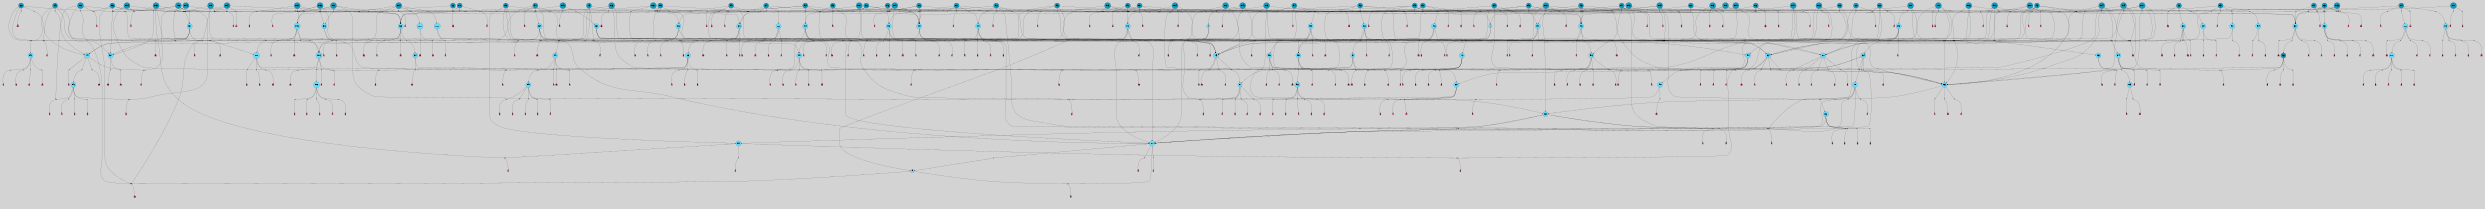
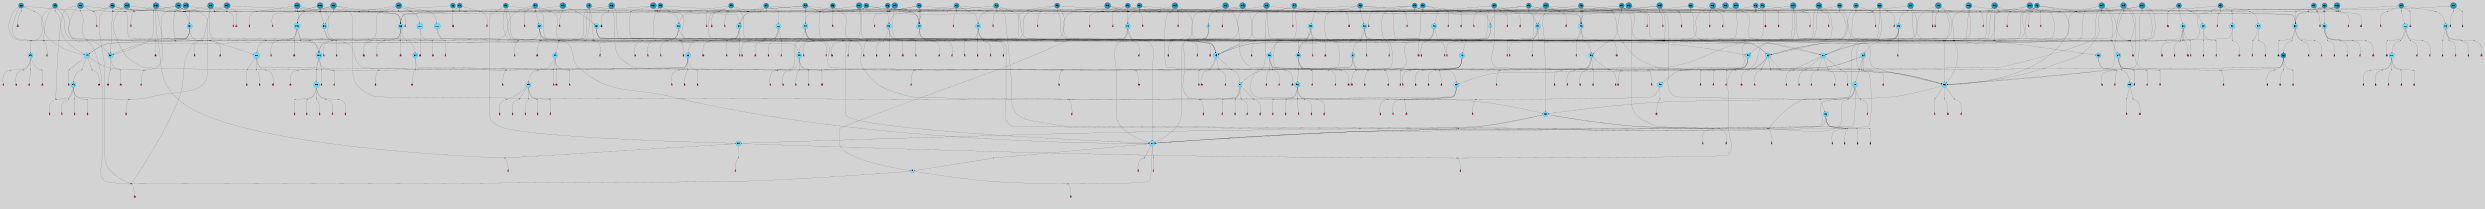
none -> (1762, 6)
